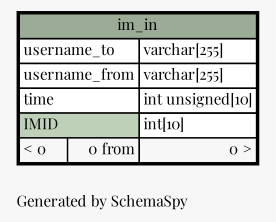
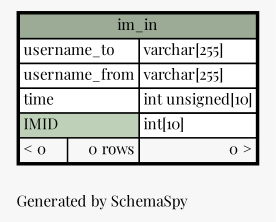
(112, 150) -> (112, 150)
